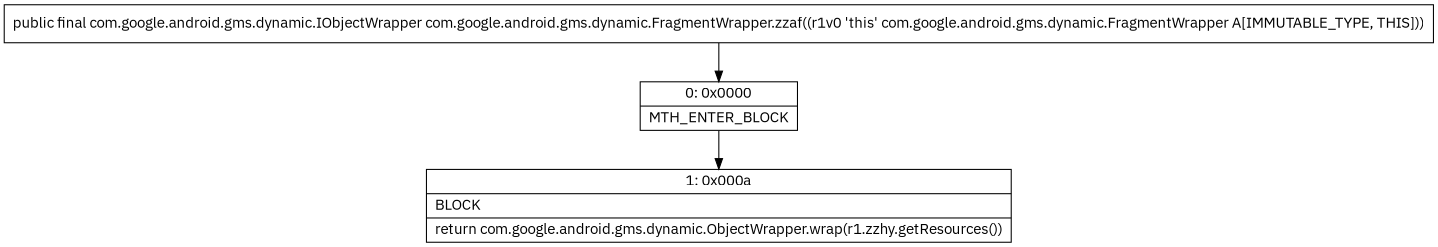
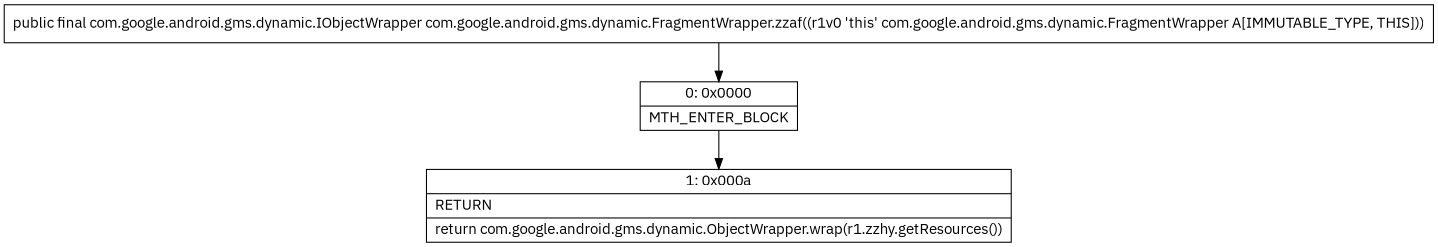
(458, 205) -> (464, 205)
